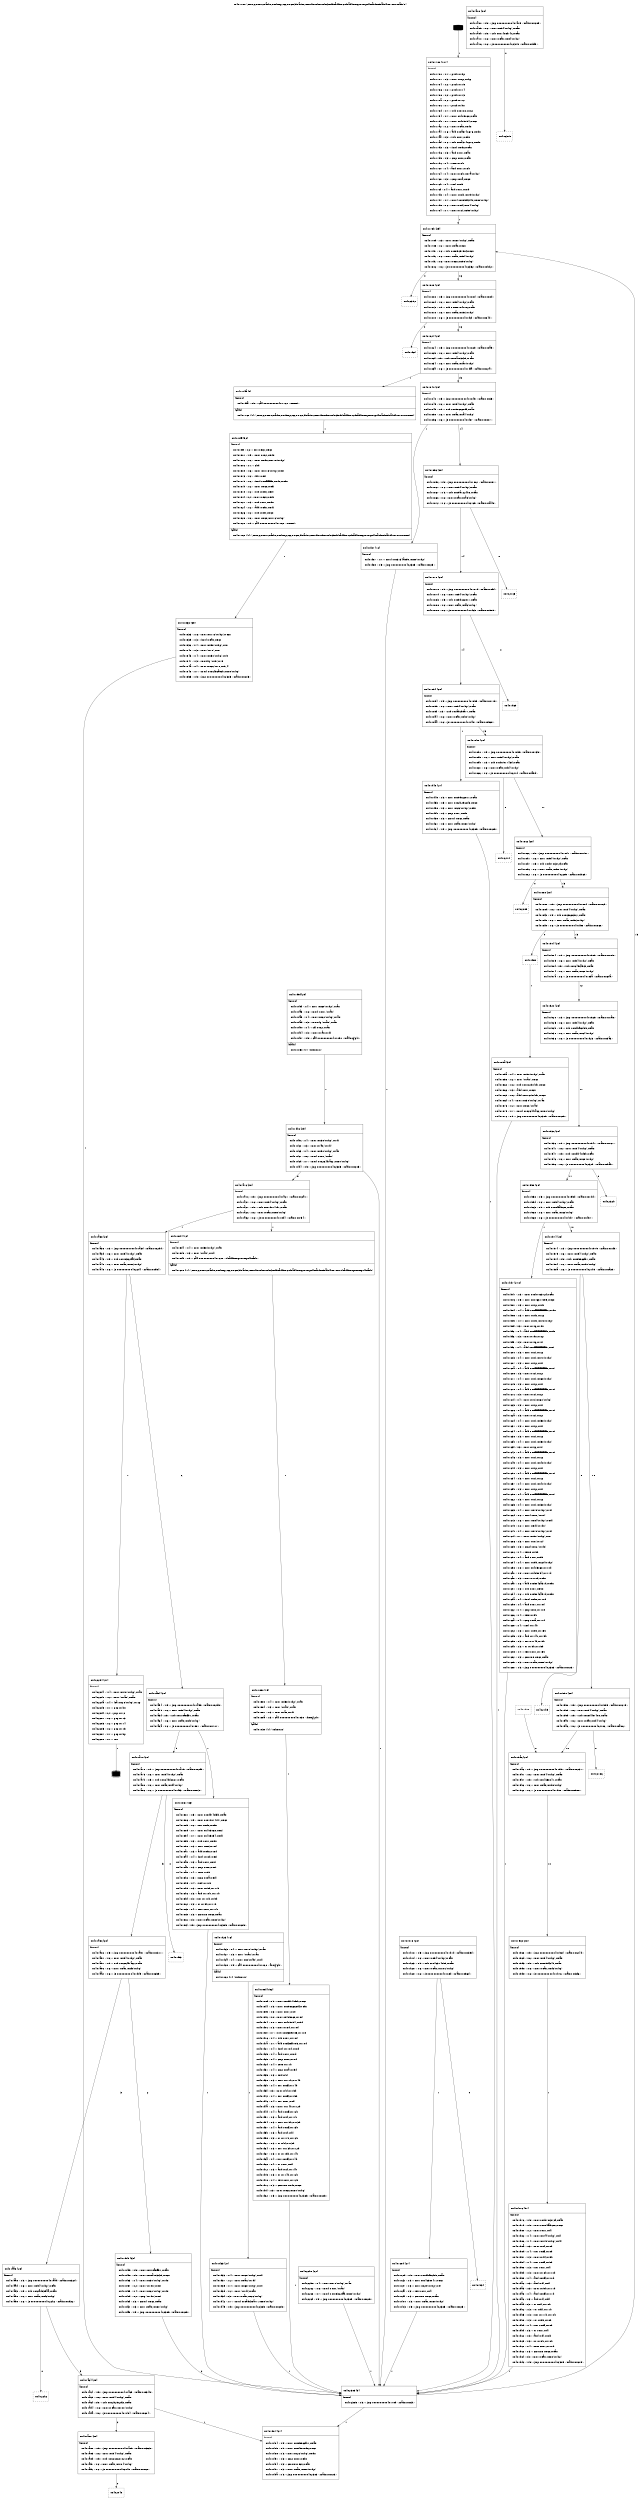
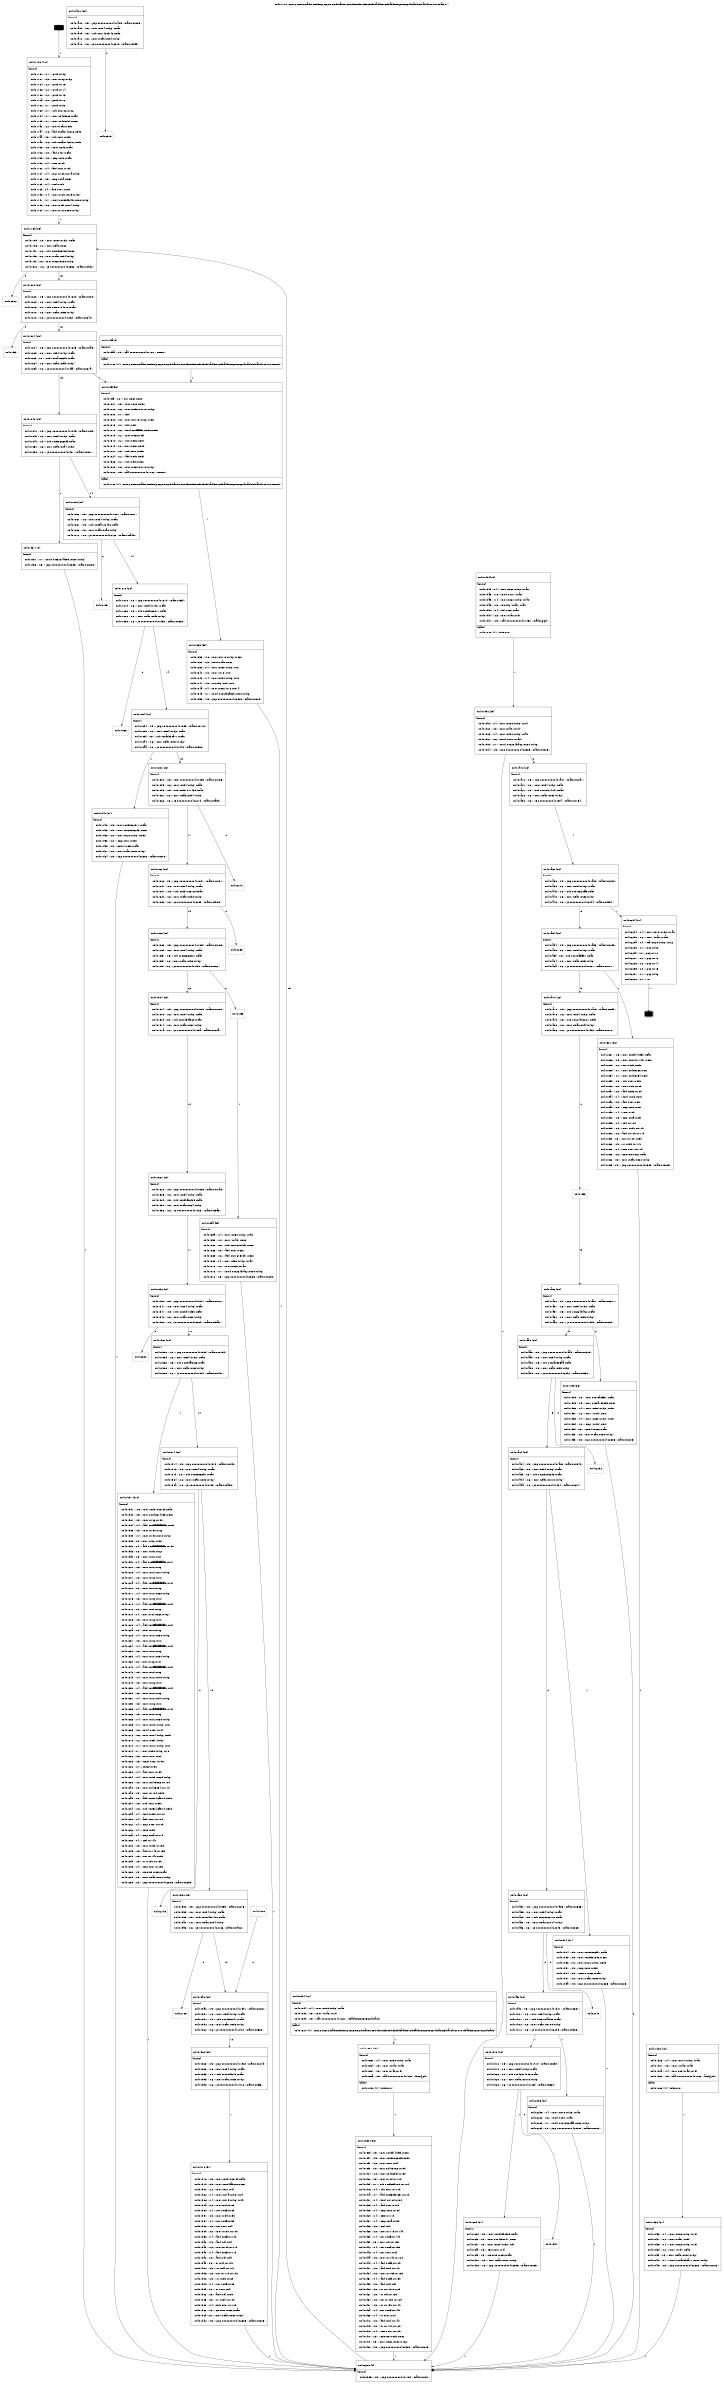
(402, 380) -> (99, 377)
(271, 1226) -> none
(146, 1865) -> (580, 1241)
none -> (544, 2014)
(352, 2416) -> (606, 2255)
